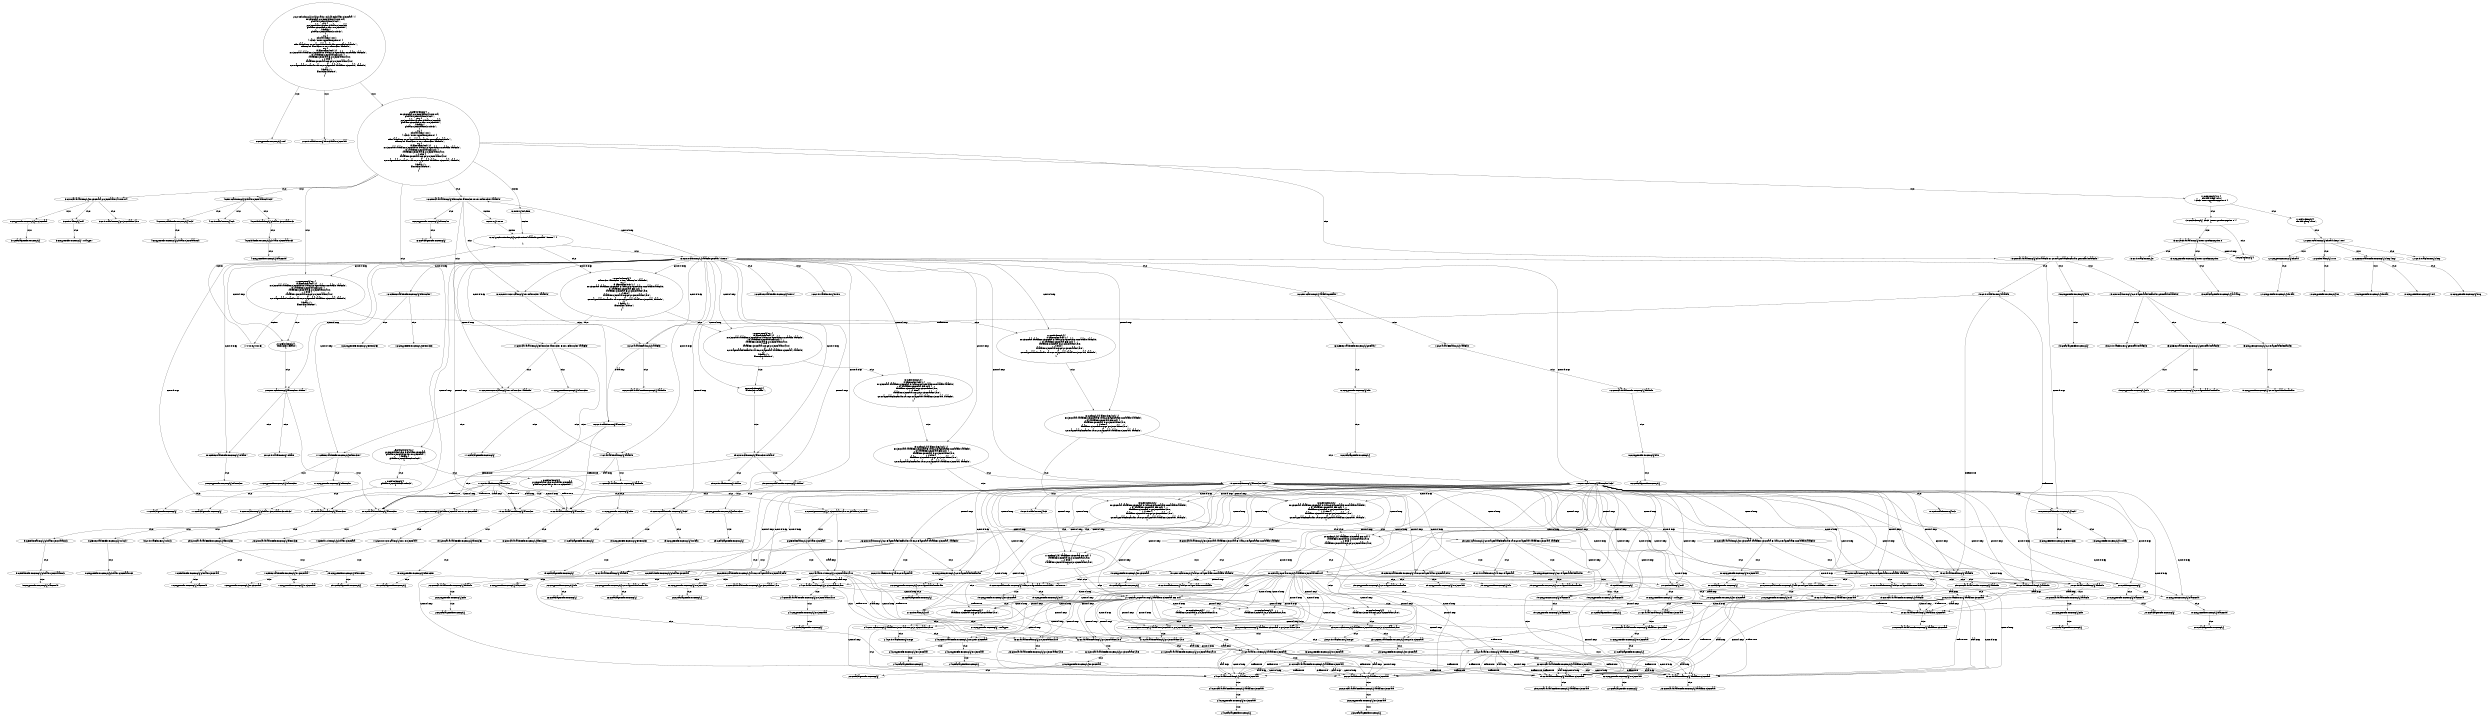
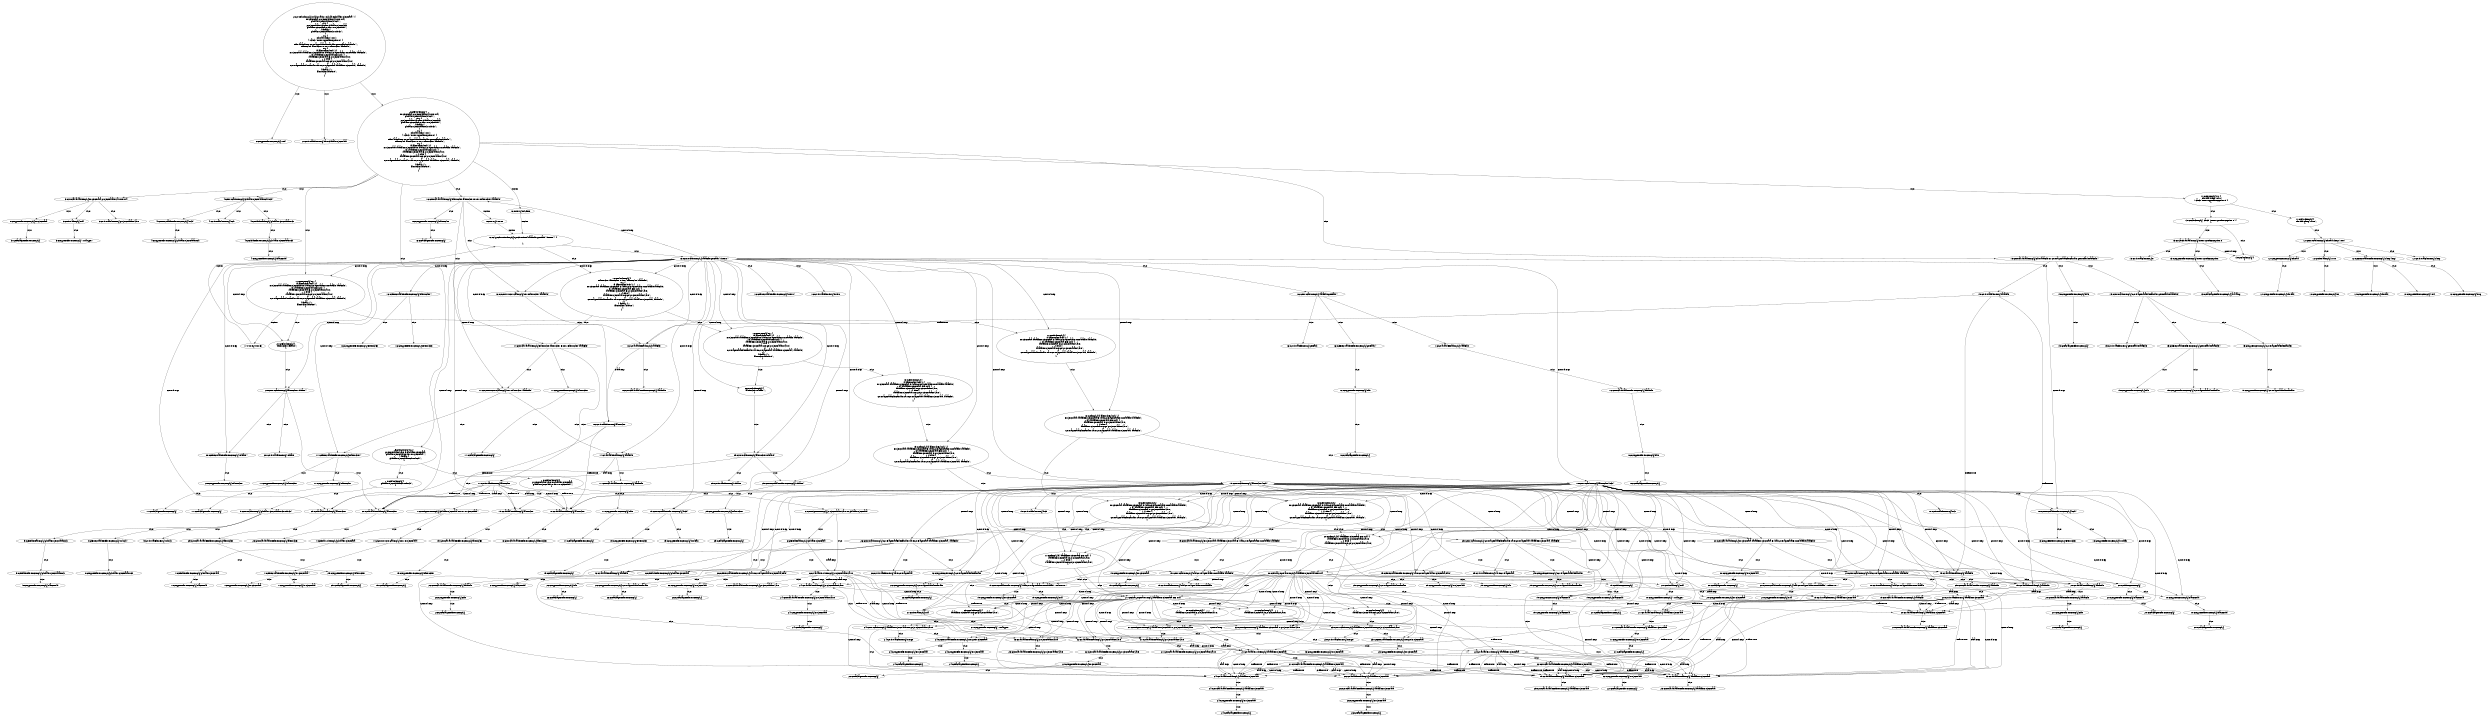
none -> (1302, 346)
